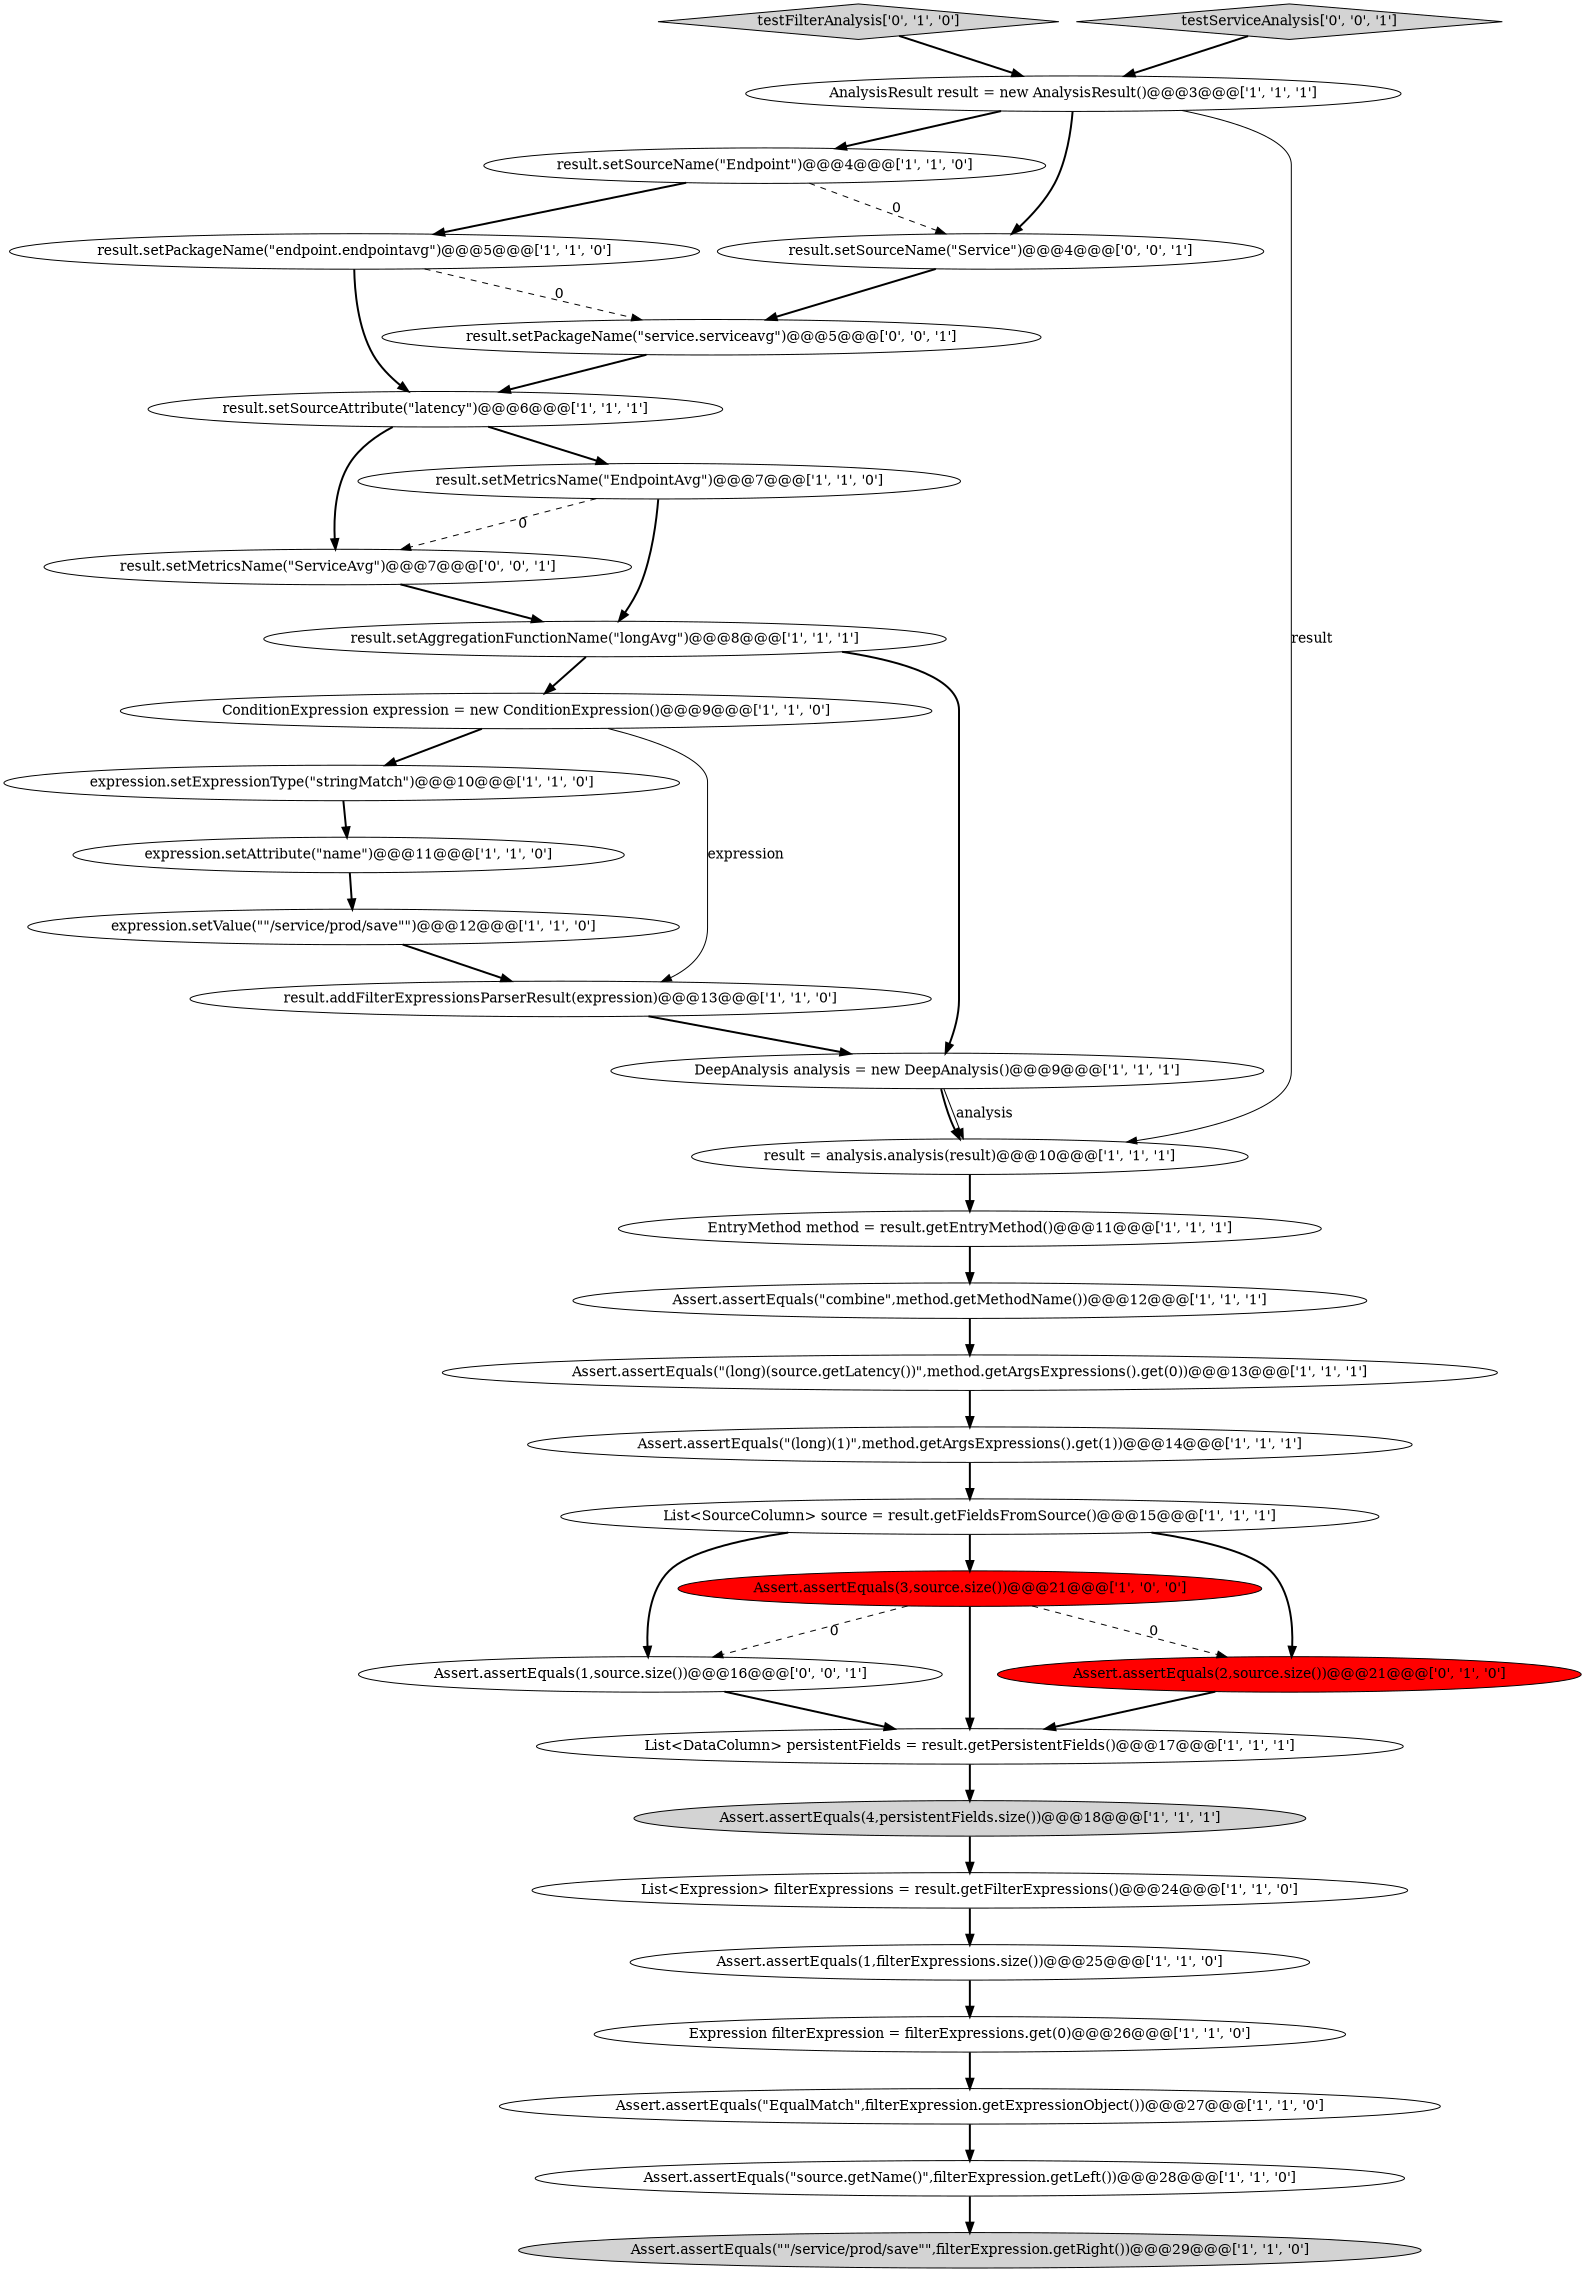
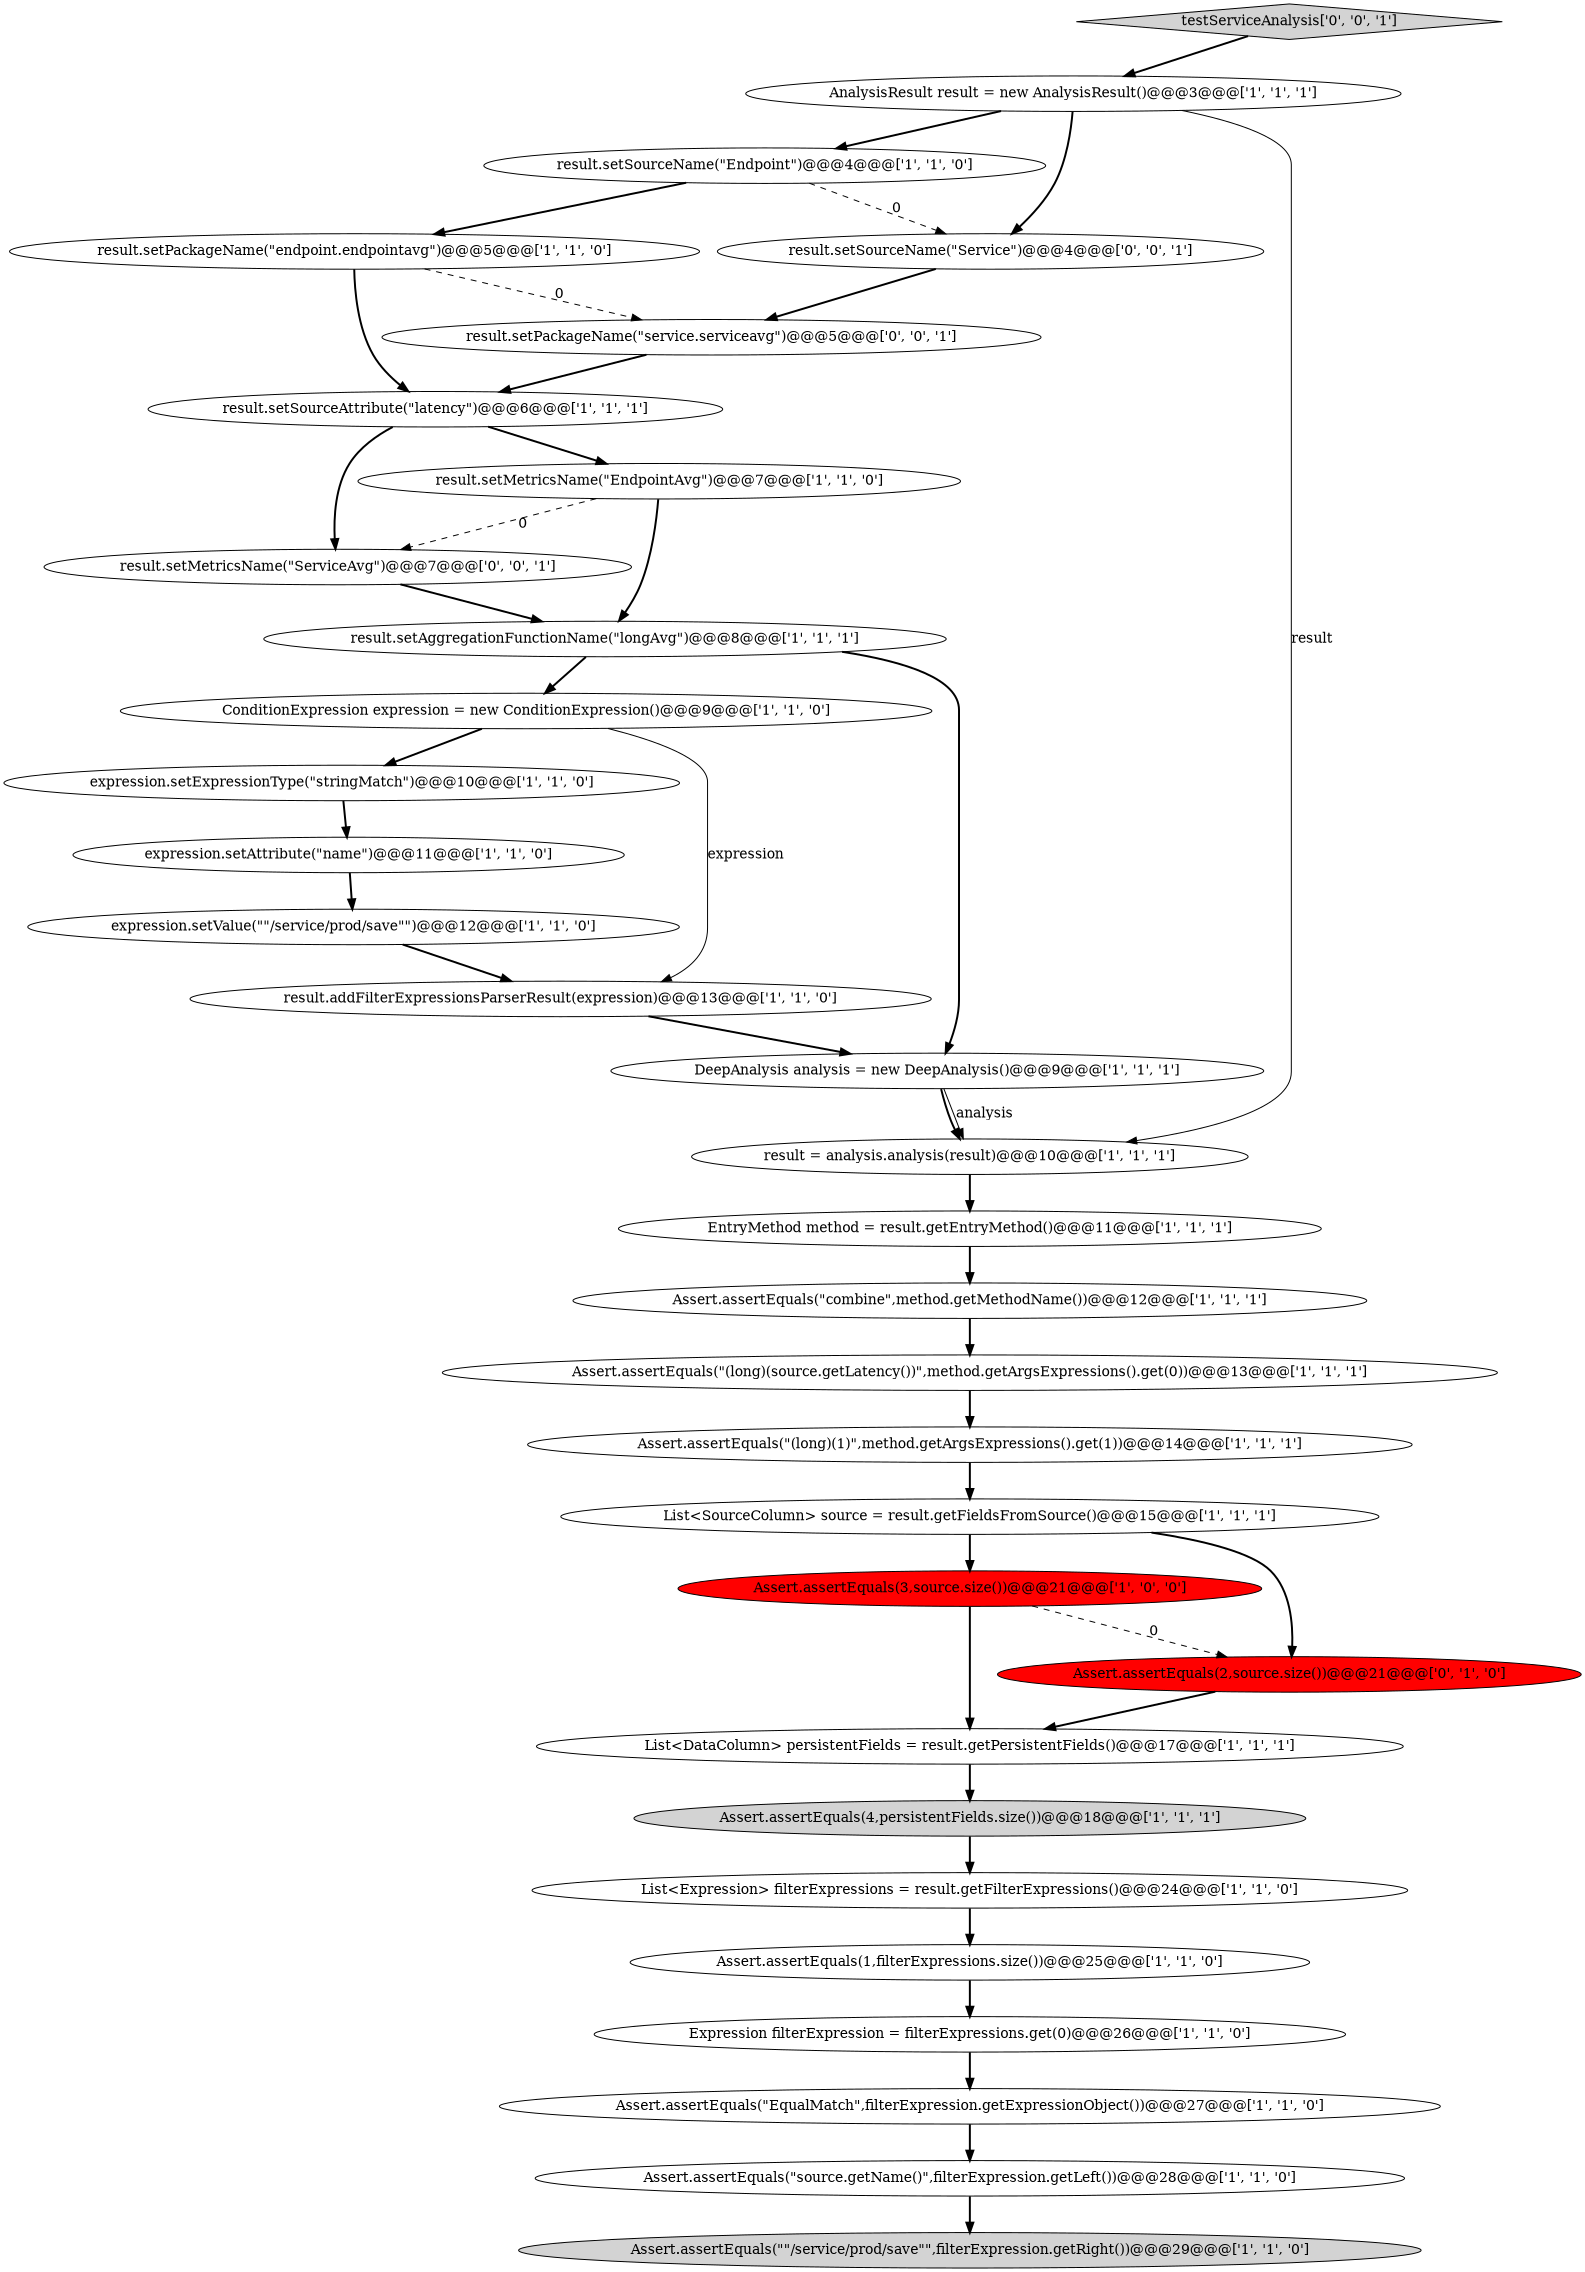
(858, 22) -> none
(650, 1674) -> none
